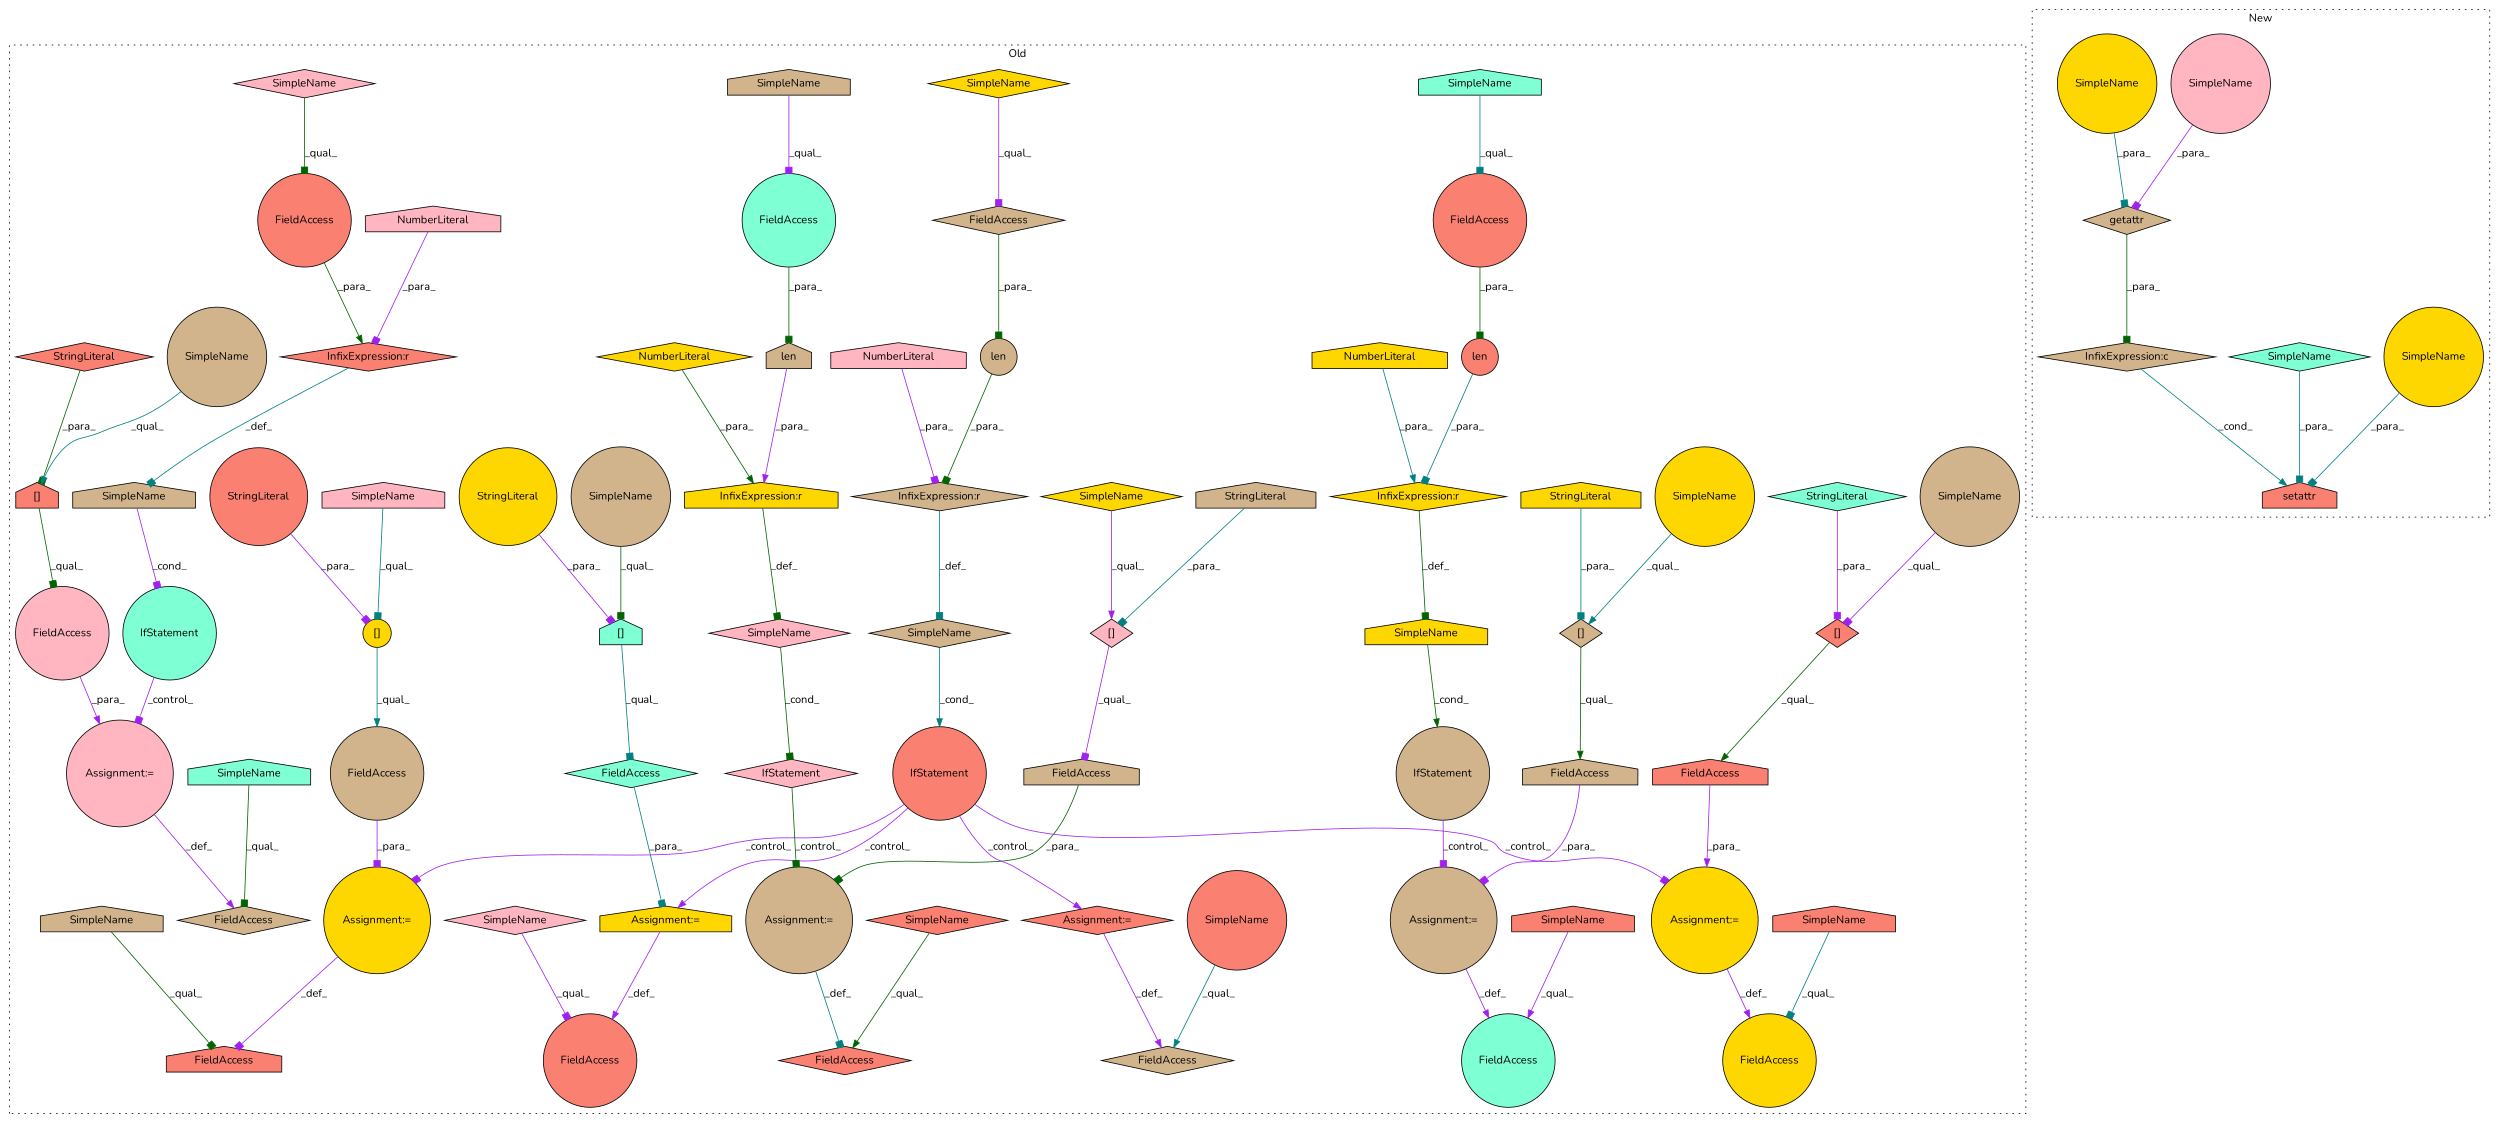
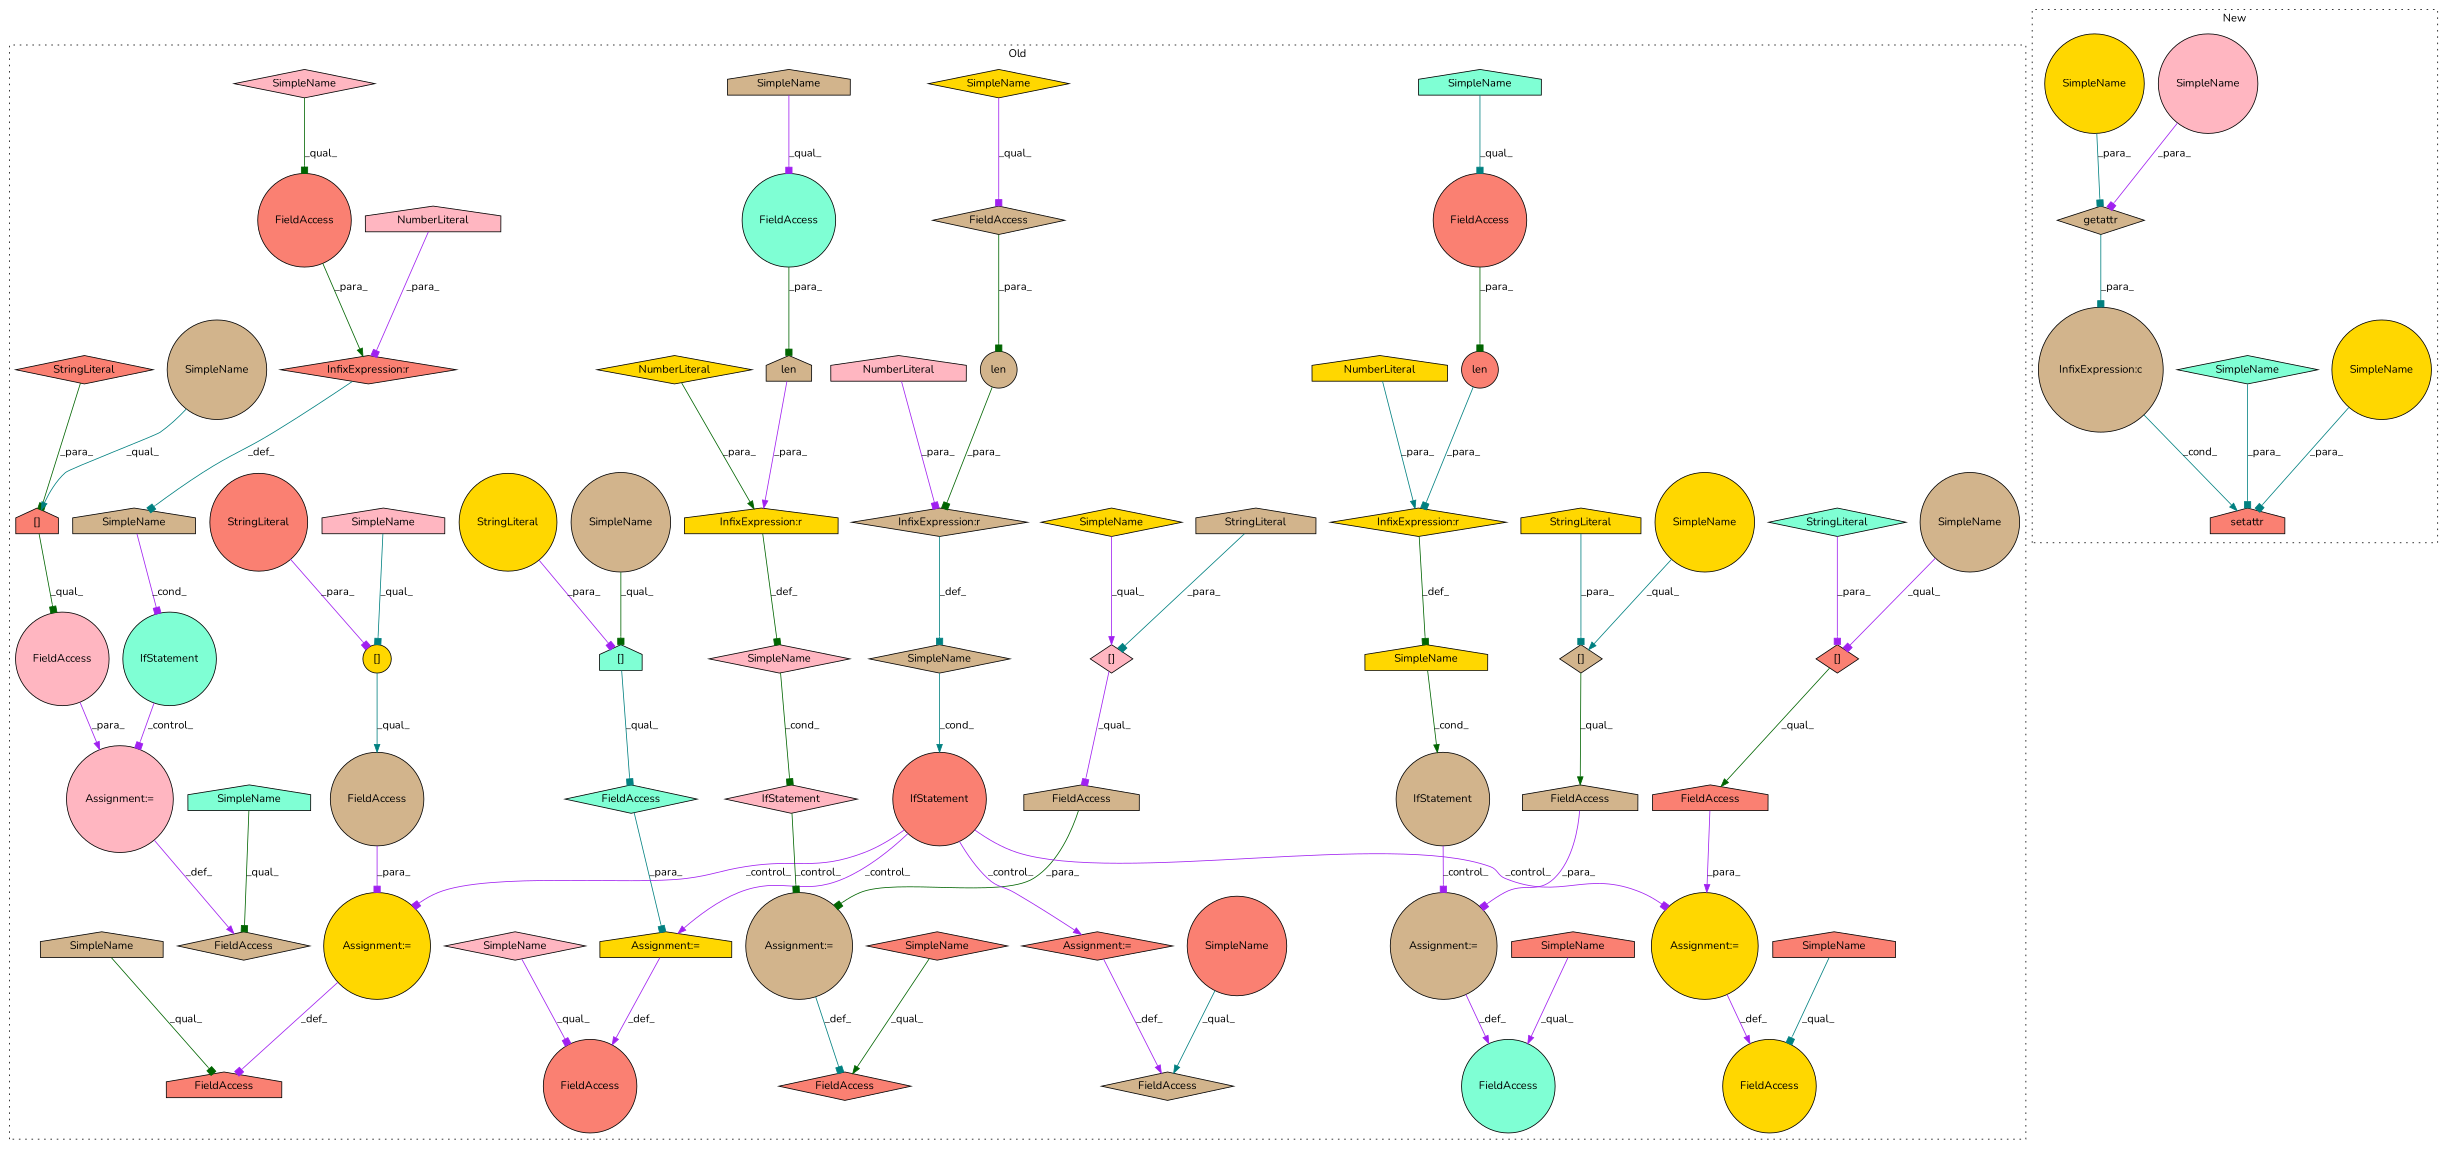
(2127, 285) -> (2101, 267)
(2127, 357) -> (2101, 370)
